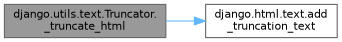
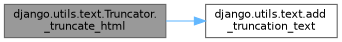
(271, 21) -> (271, 21)
